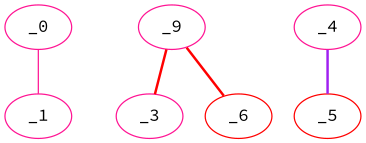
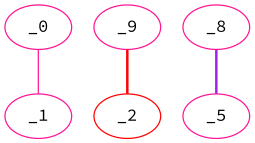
(328, 27) -> (216, 27)
(150, 116) -> none
(239, 116) -> (127, 116)
(328, 116) -> (216, 116)
